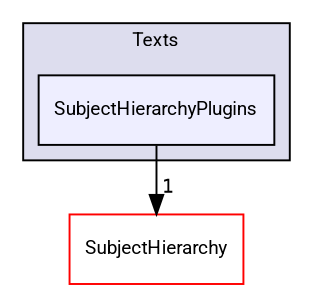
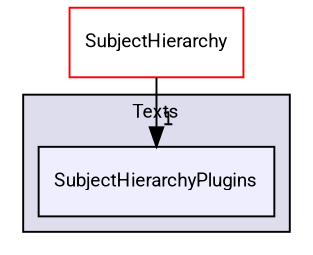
(156, 173) -> (156, 106)
